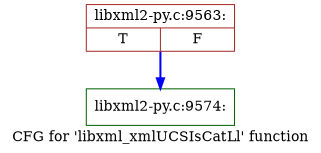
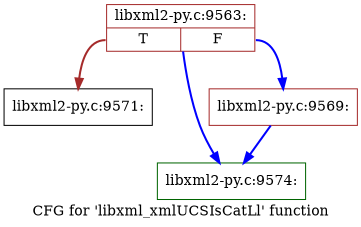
none -> (78, 107)
none -> (283, 107)
